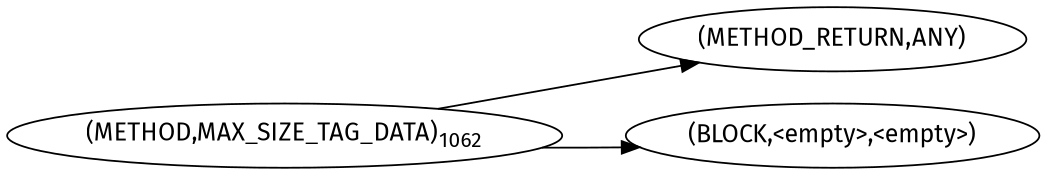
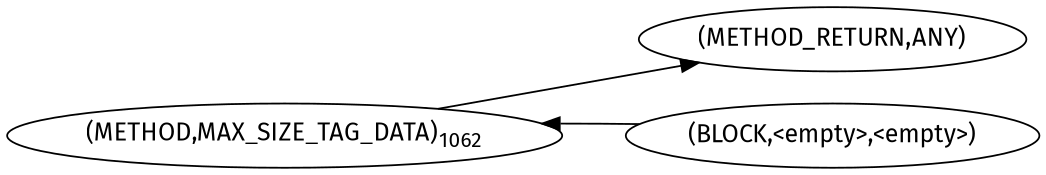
(582, 148) -> (600, 124)
